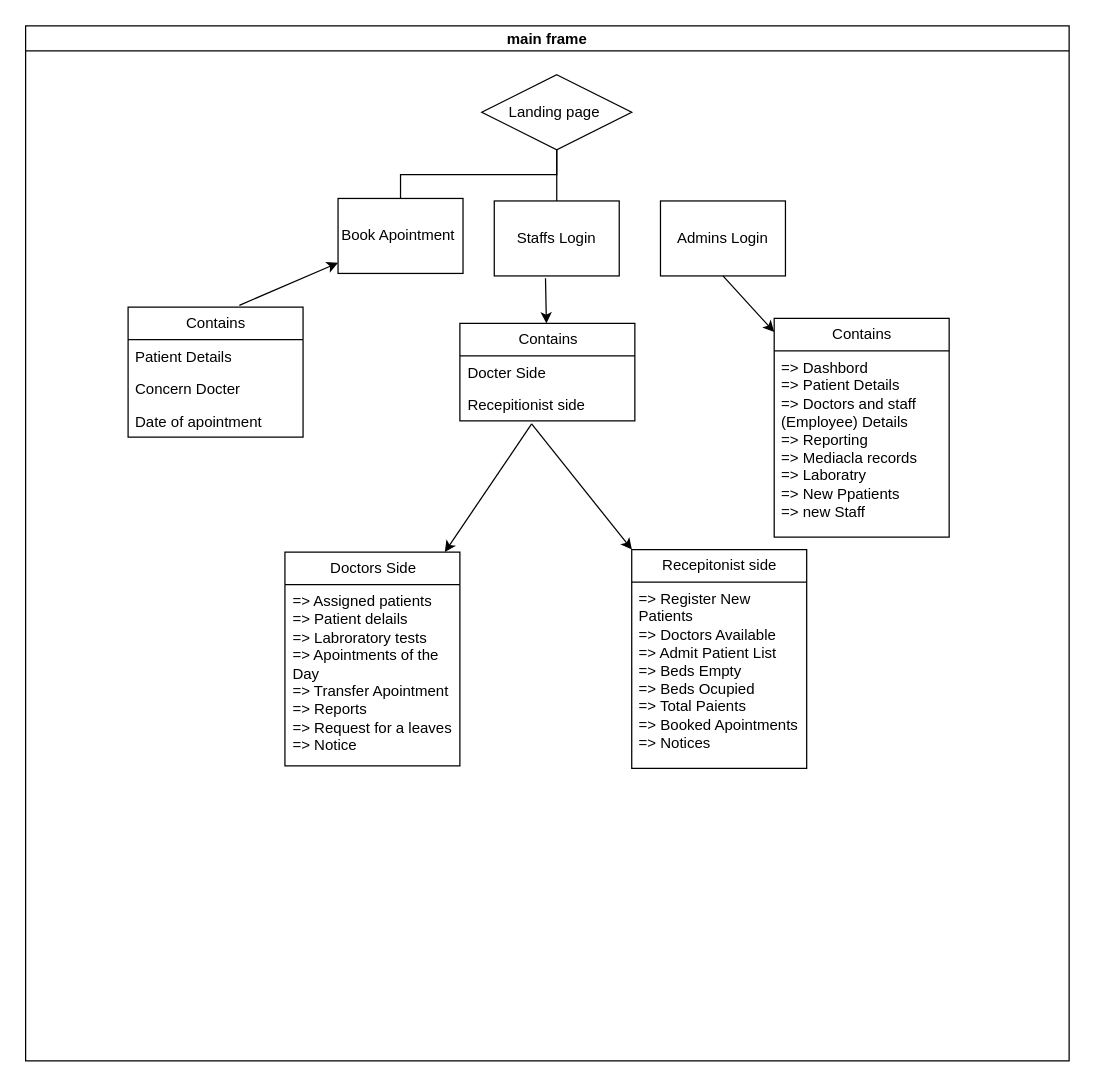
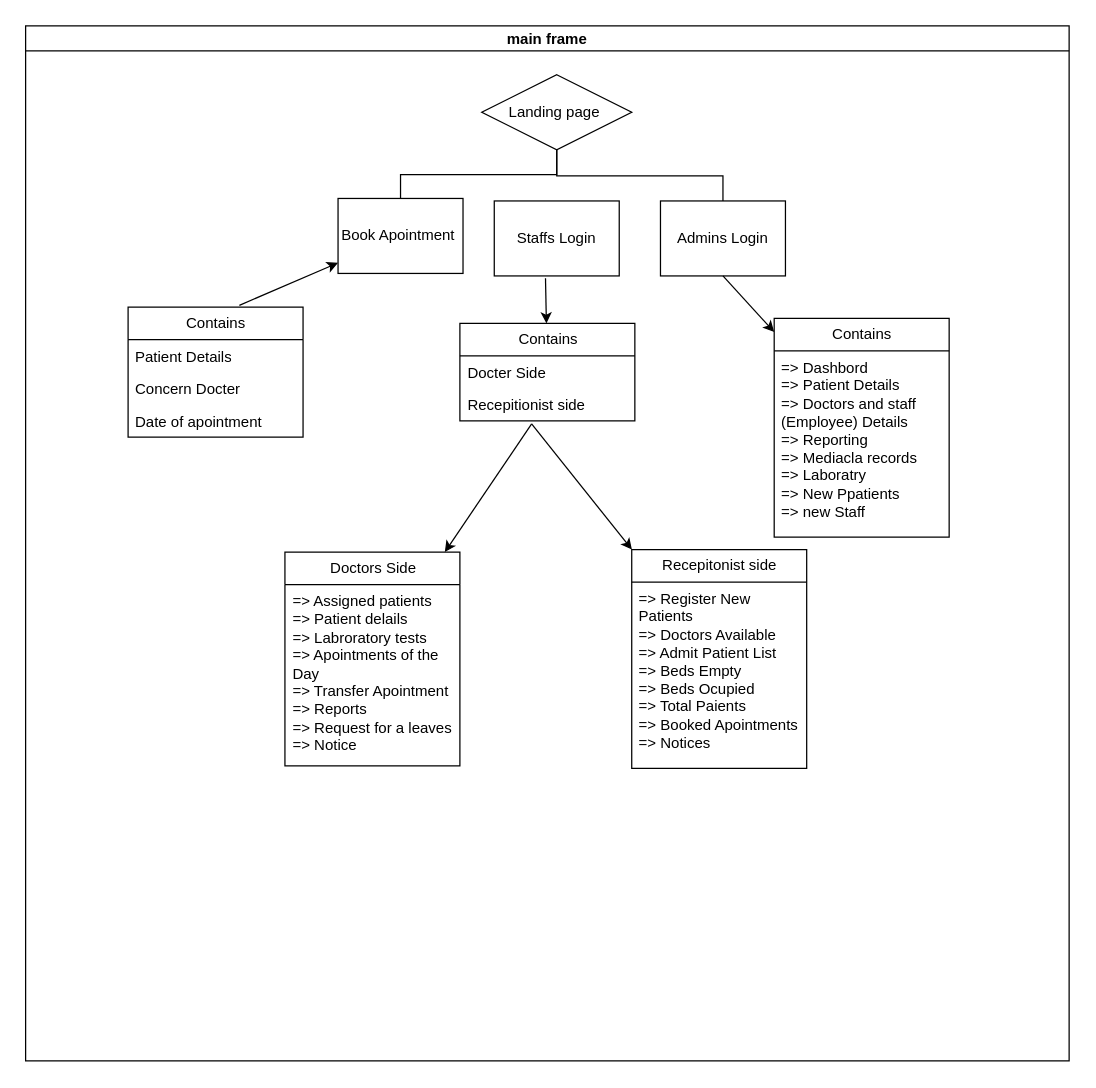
(557, 188) -> (652, 176)
